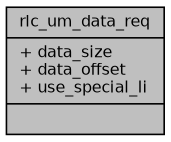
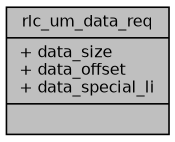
(84, 88) -> (88, 88)
